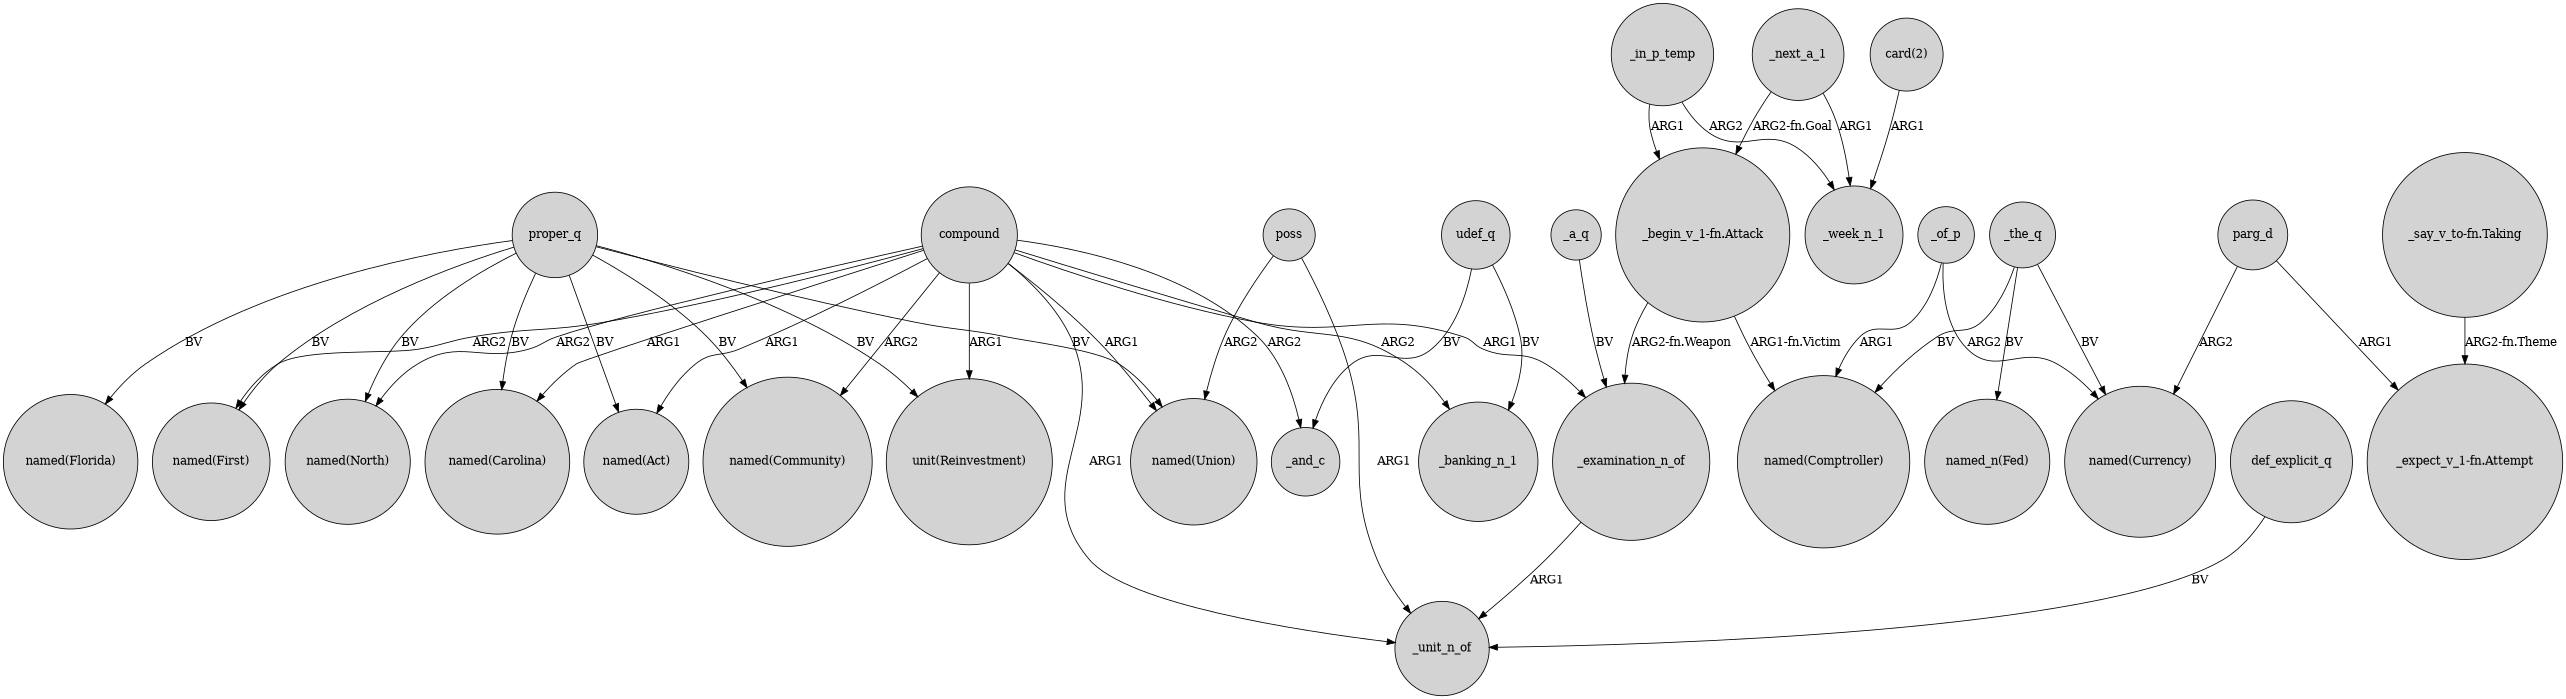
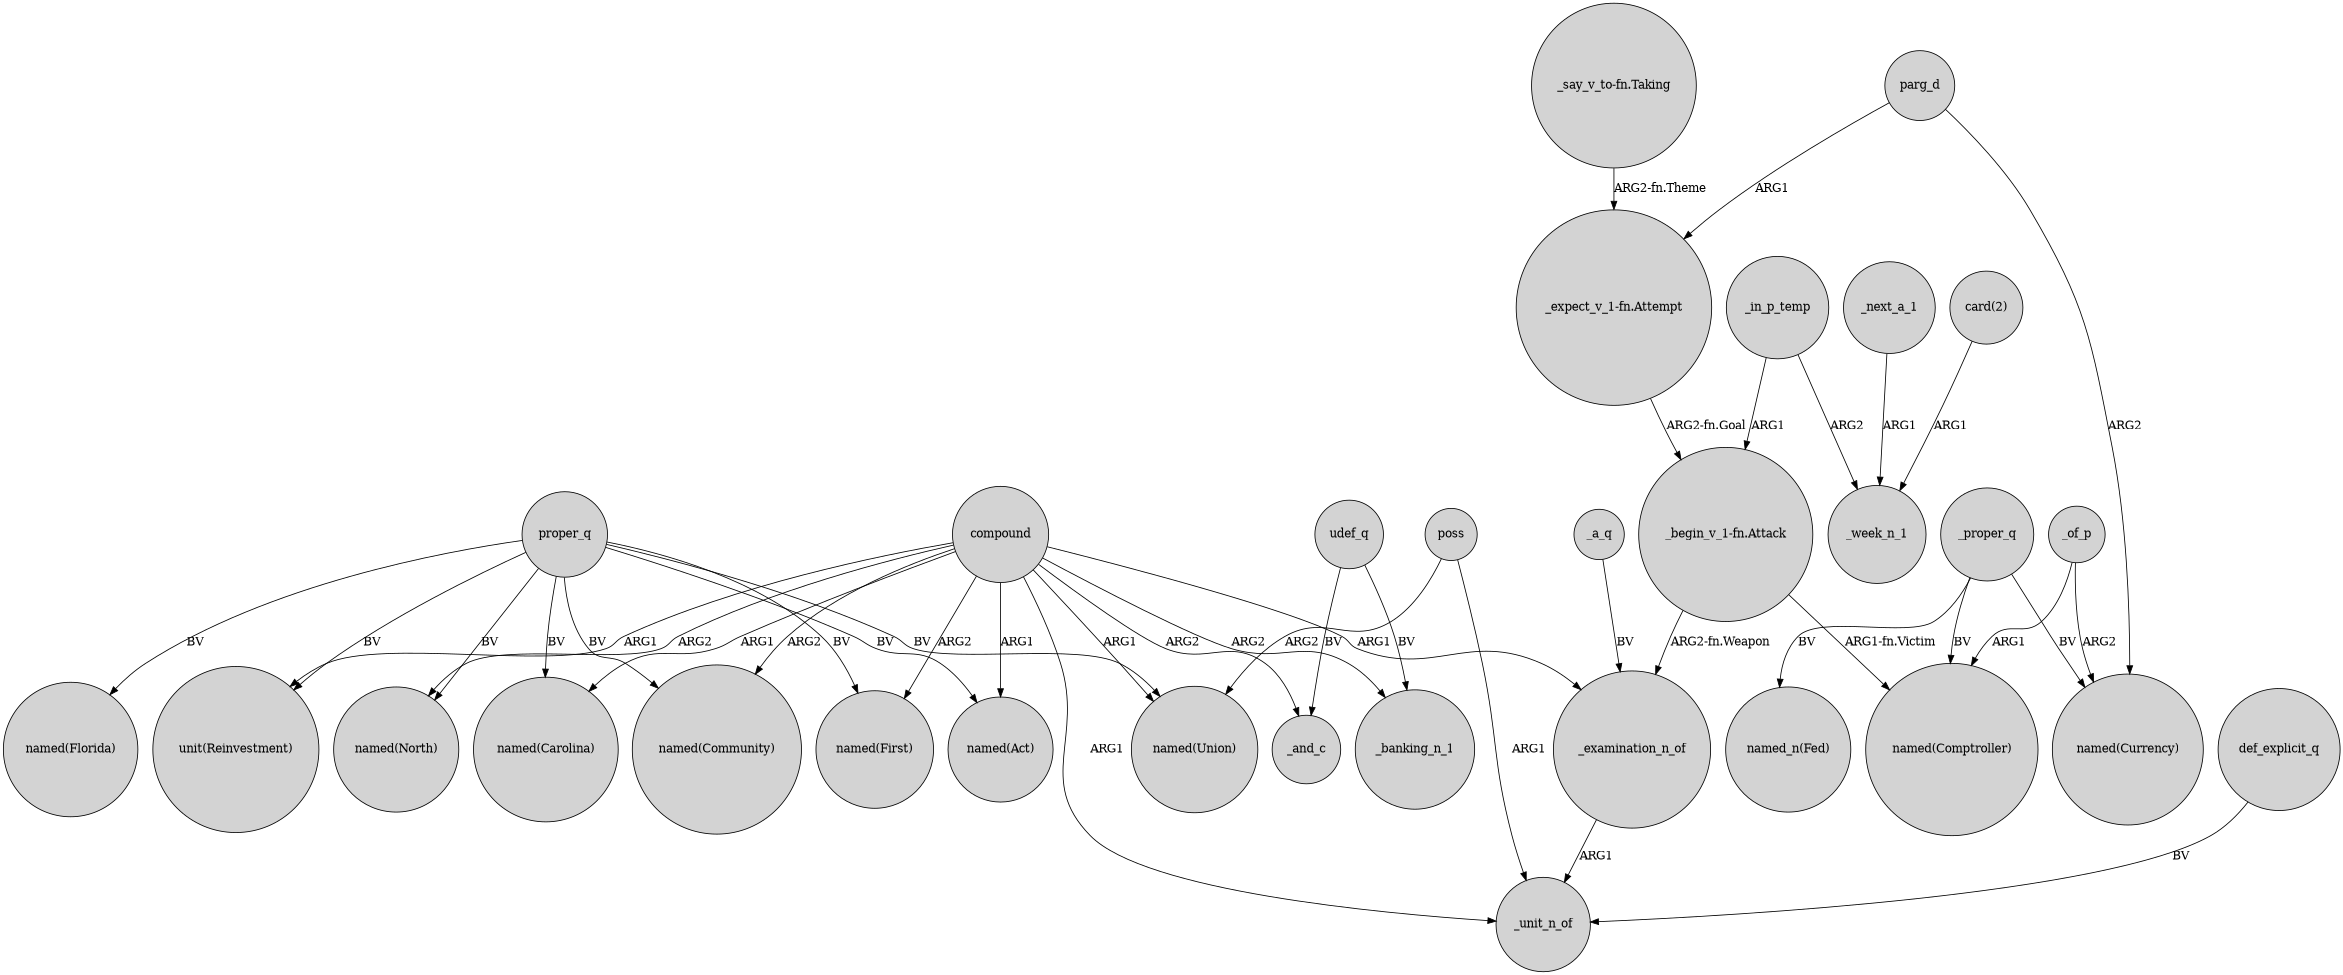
(1754, 119) -> (1663, 426)
(2023, 235) -> (1987, 534)
